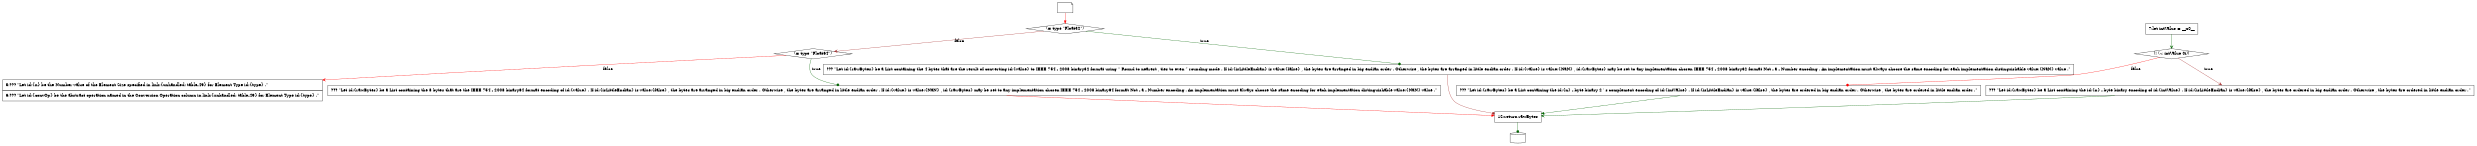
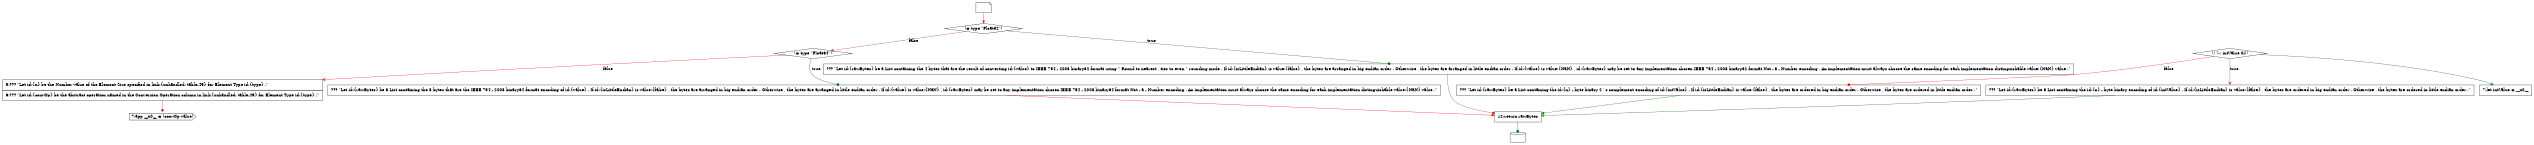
(2172, 40) -> (2376, 63)
none -> (163, 117)
